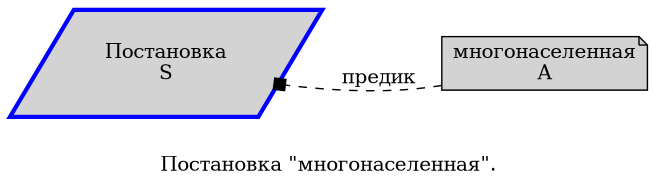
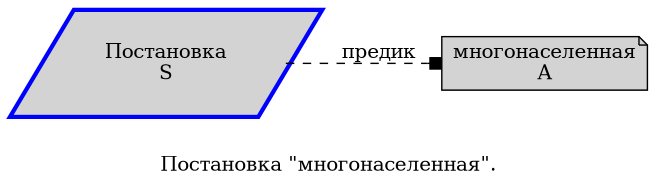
(365, 91) -> (356, 63)
